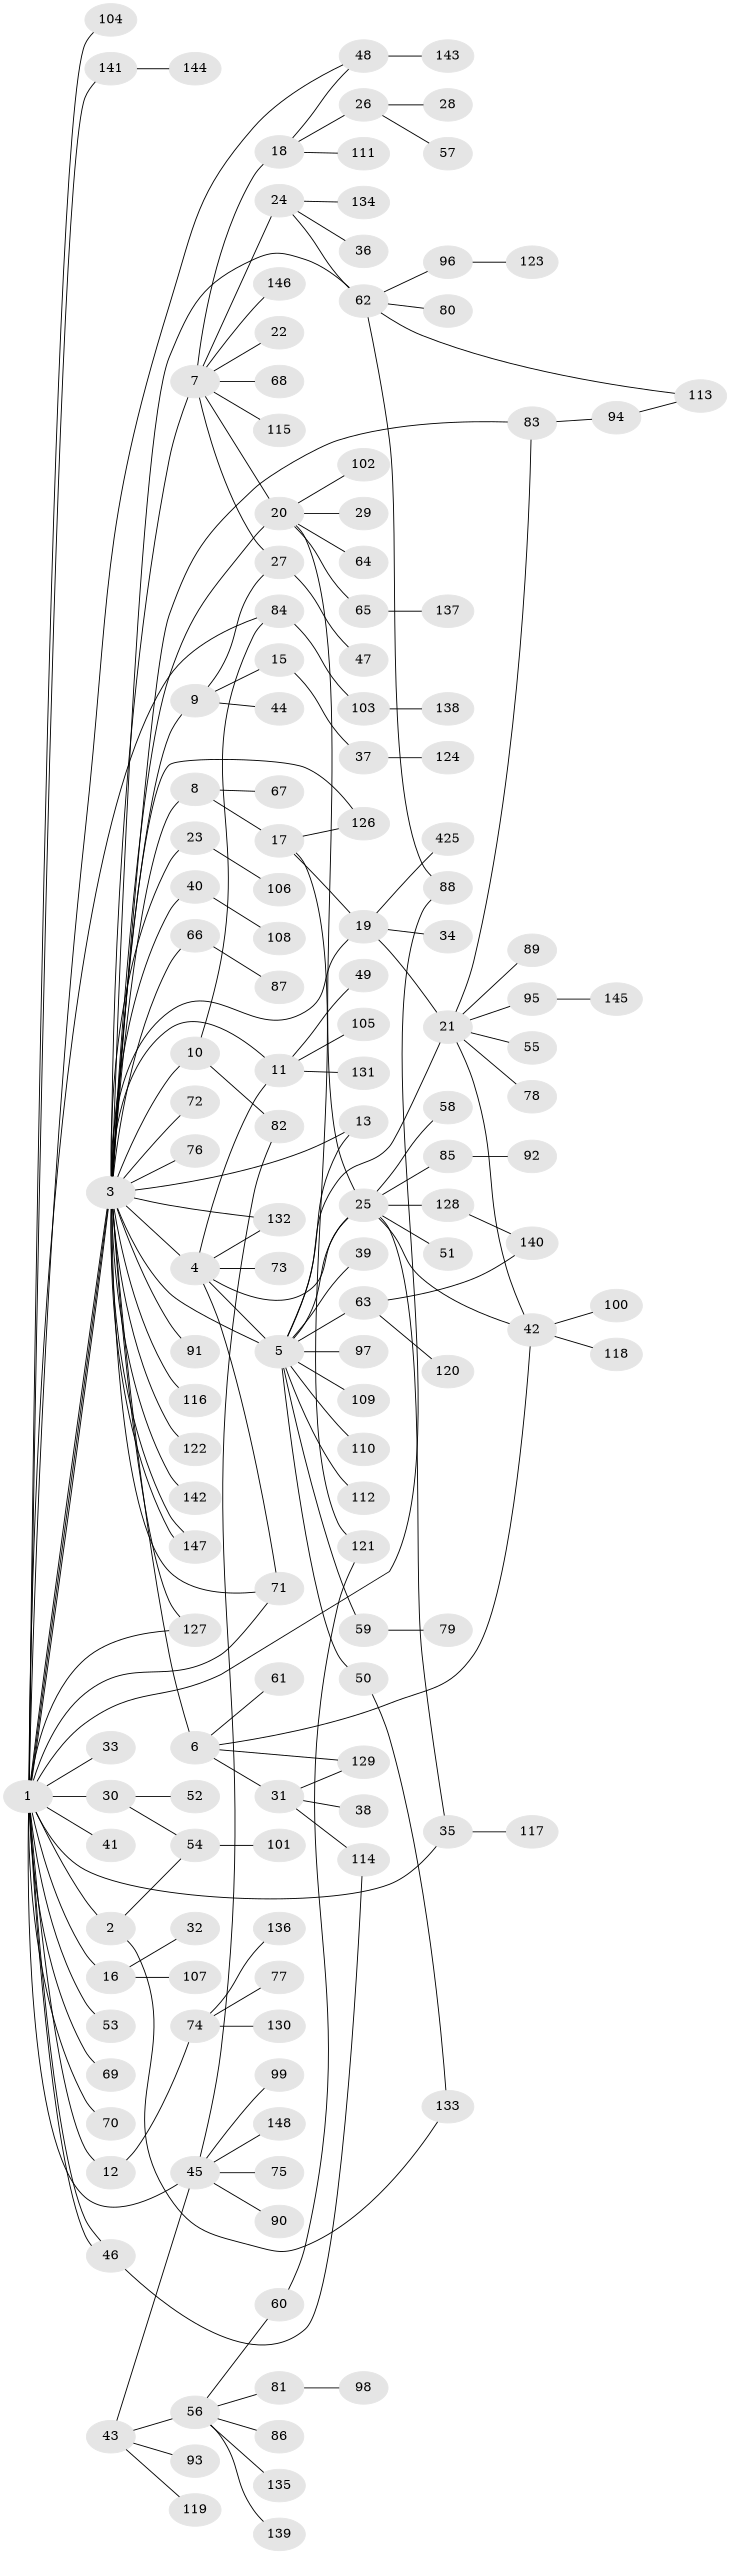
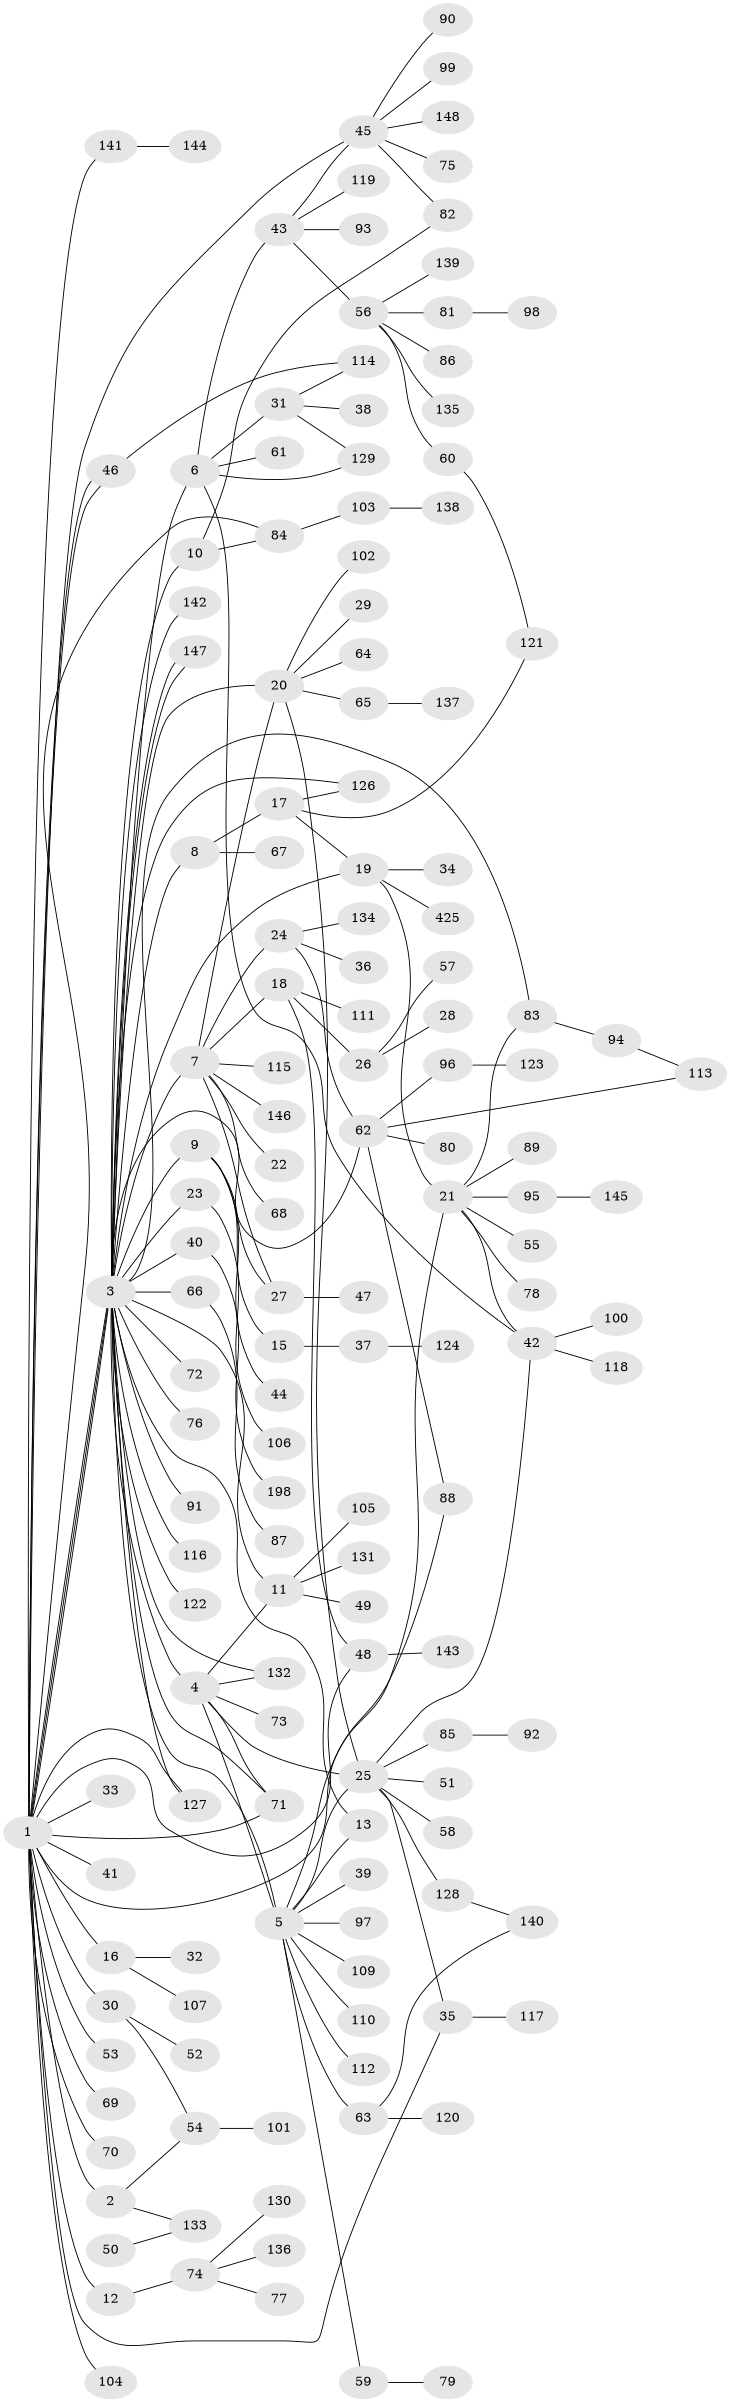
none -> (220, 345)
(279, 939) -> (279, 1493)
(303, 1521) -> none
